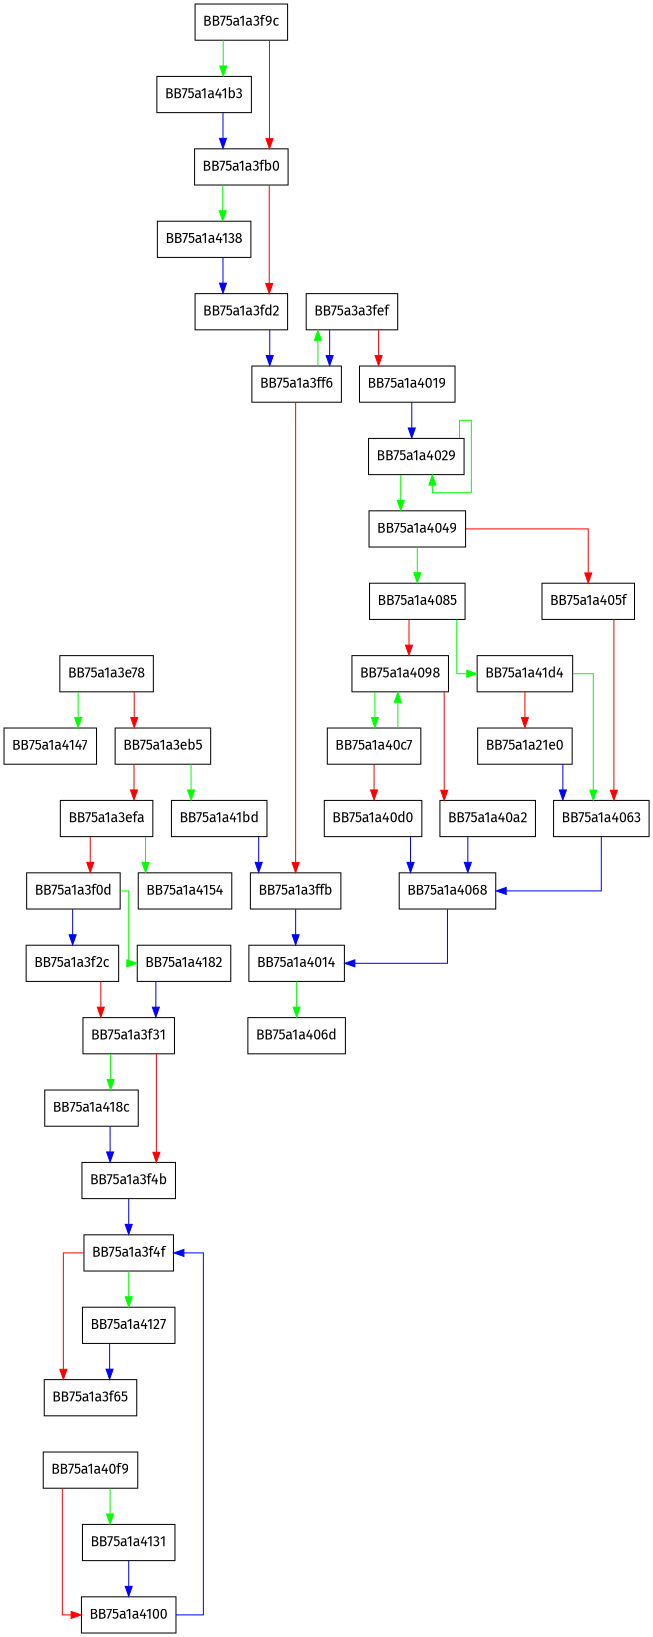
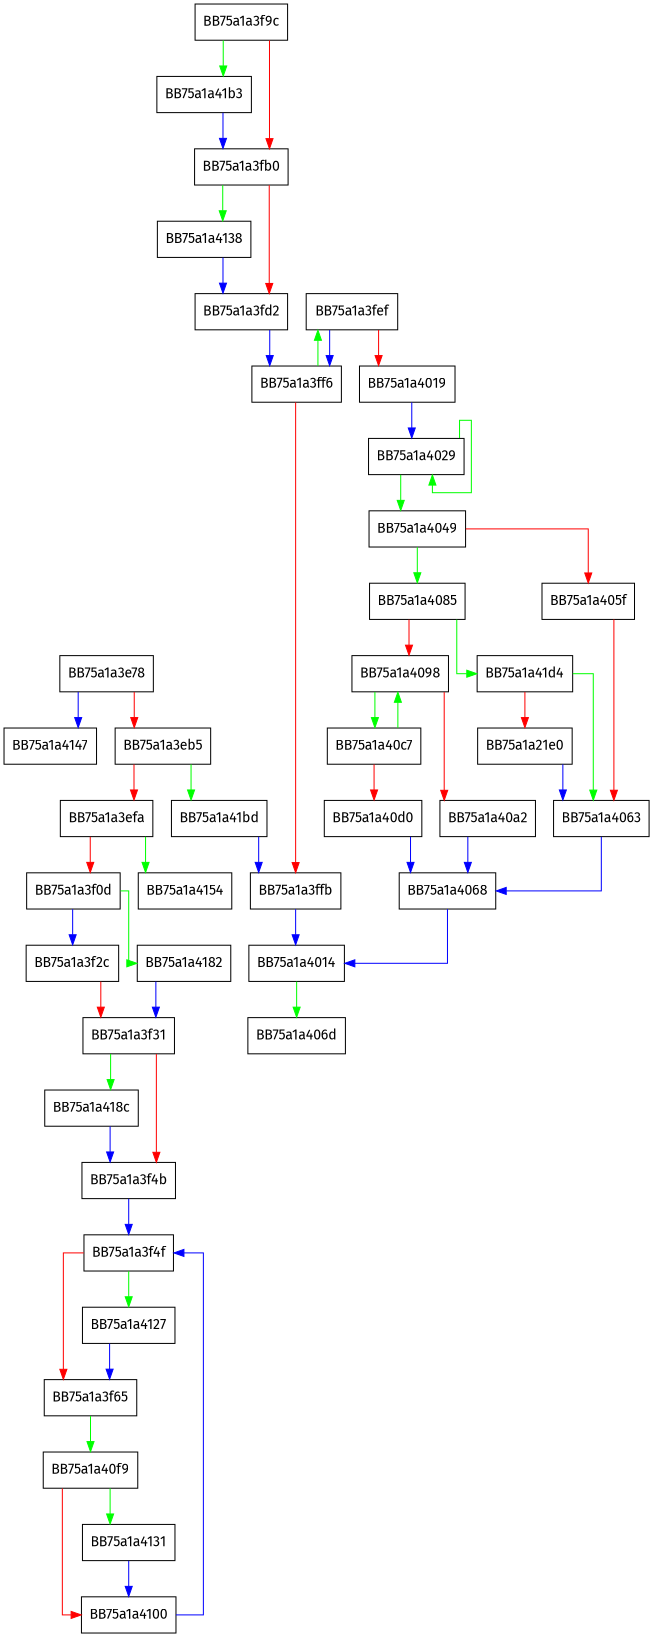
(352, 312) -> (352, 312)
(78, 705) -> (78, 705)
none -> (90, 1429)
